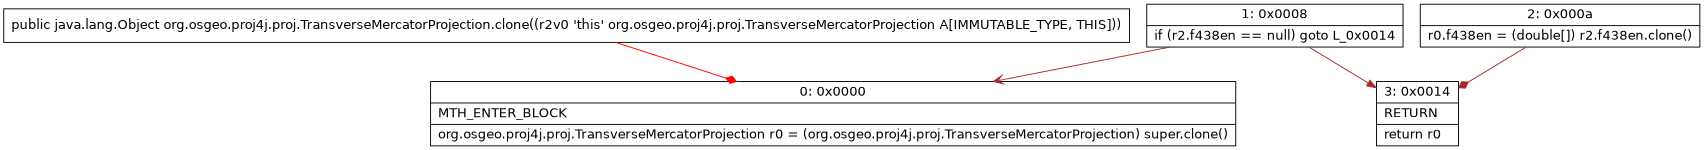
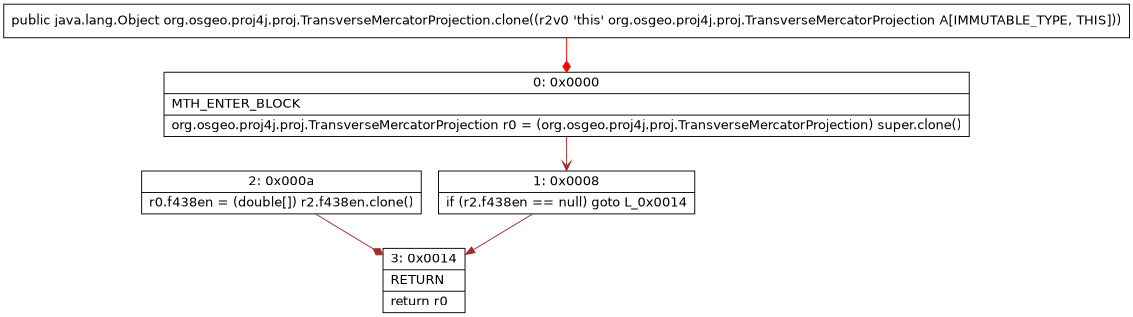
(1086, 63) -> (567, 149)
